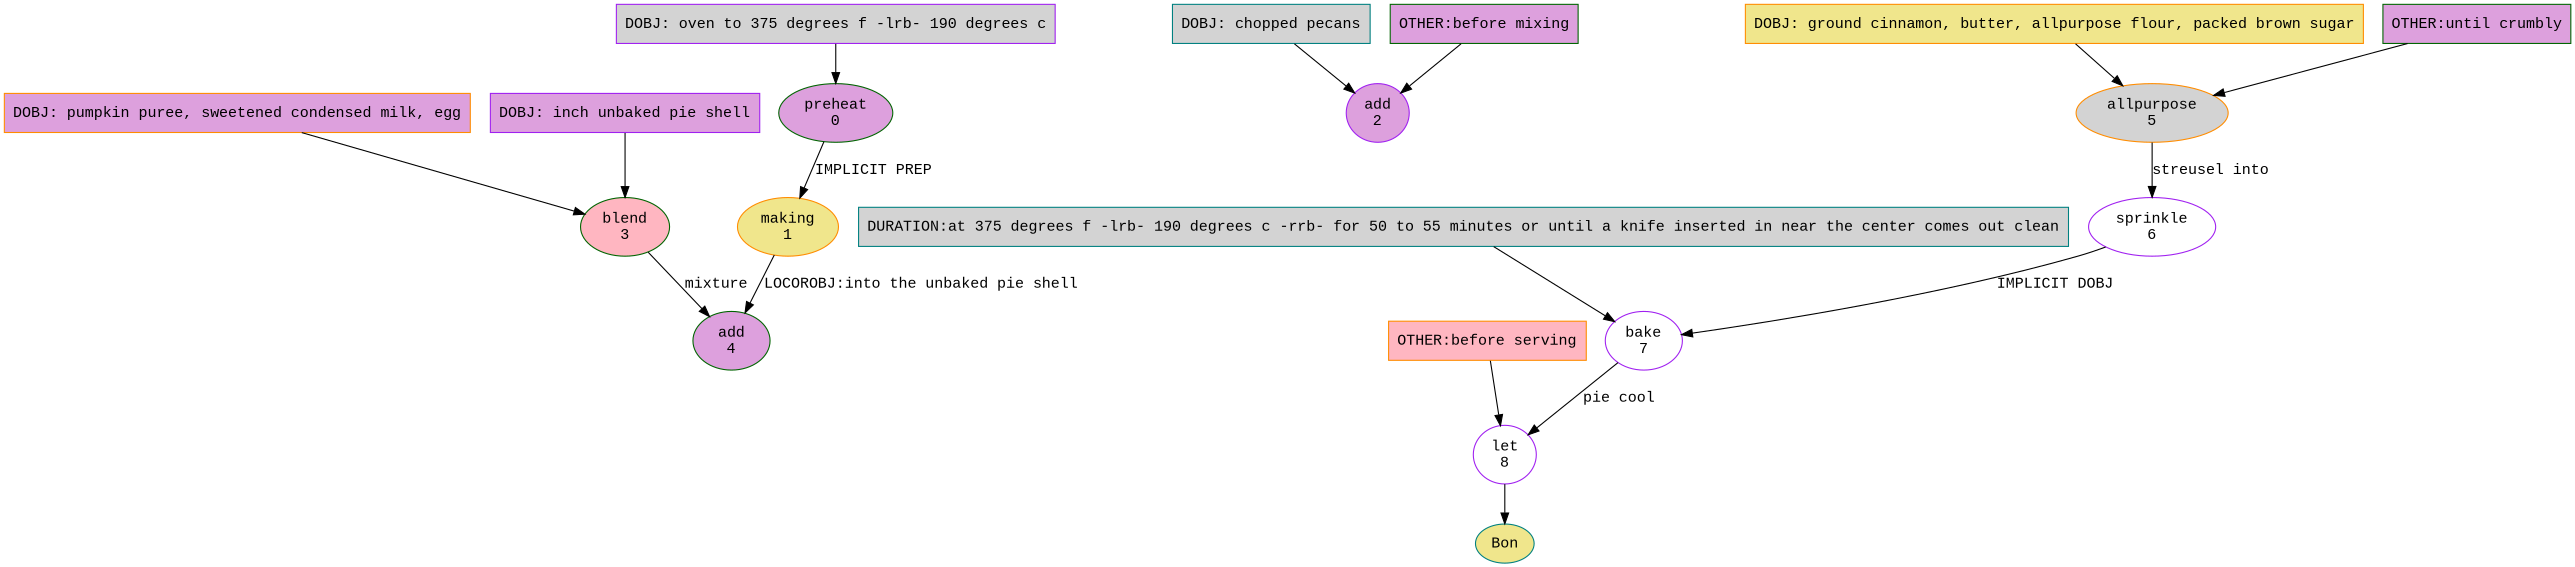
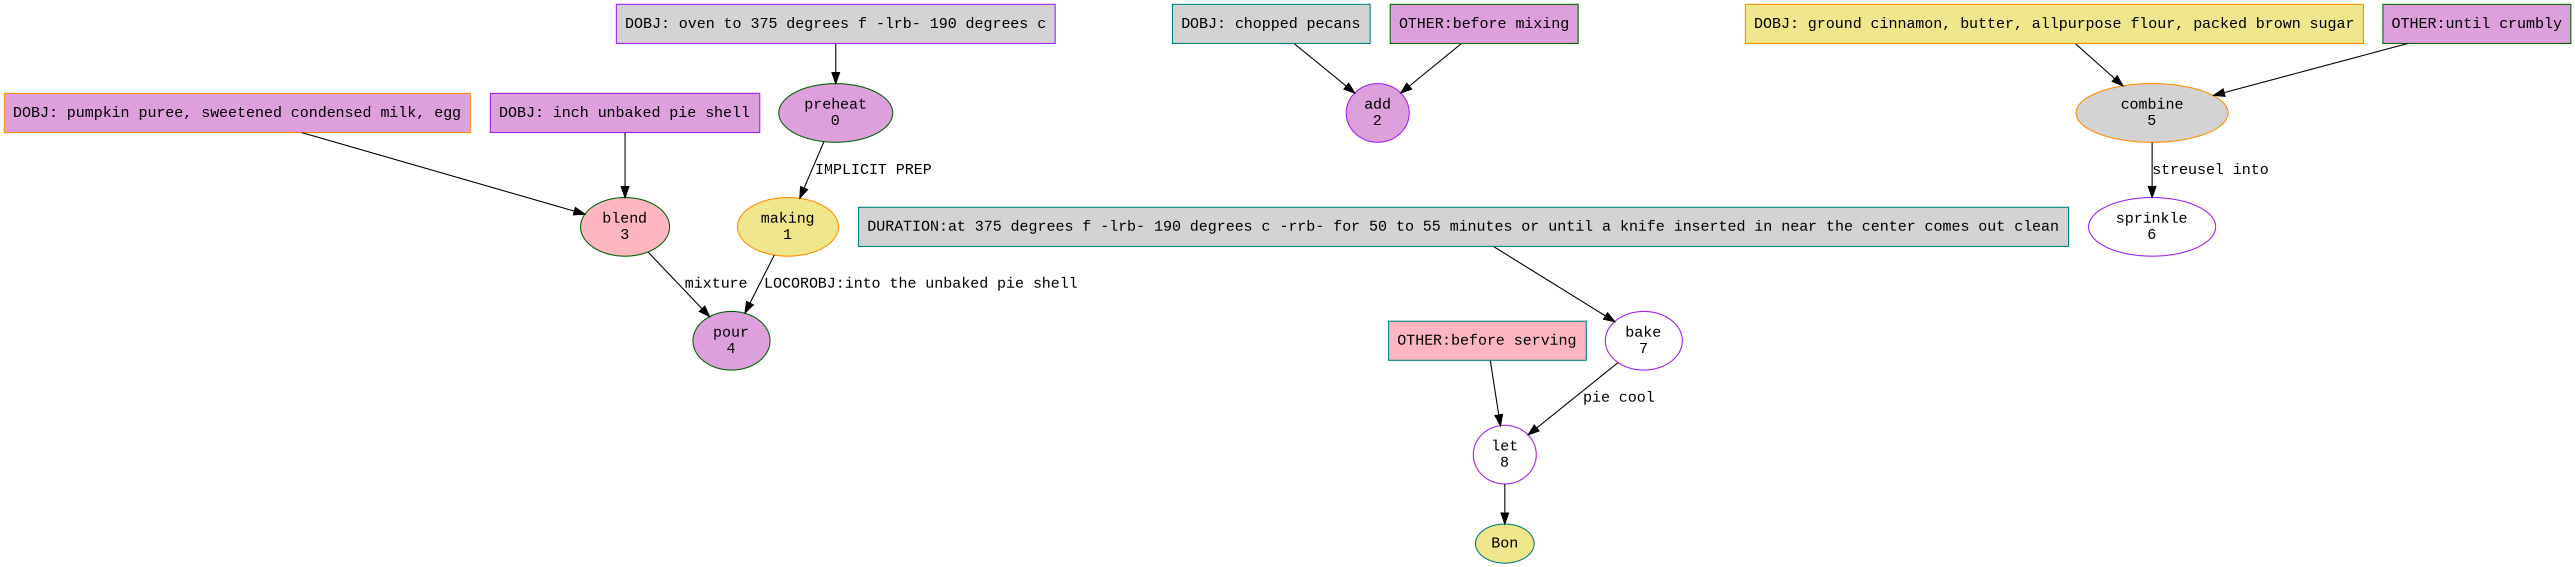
(2152, 113) -> (2152, 113)
(1901, 298) -> none
(731, 341) -> (731, 341)
(1487, 341) -> (1487, 341)
